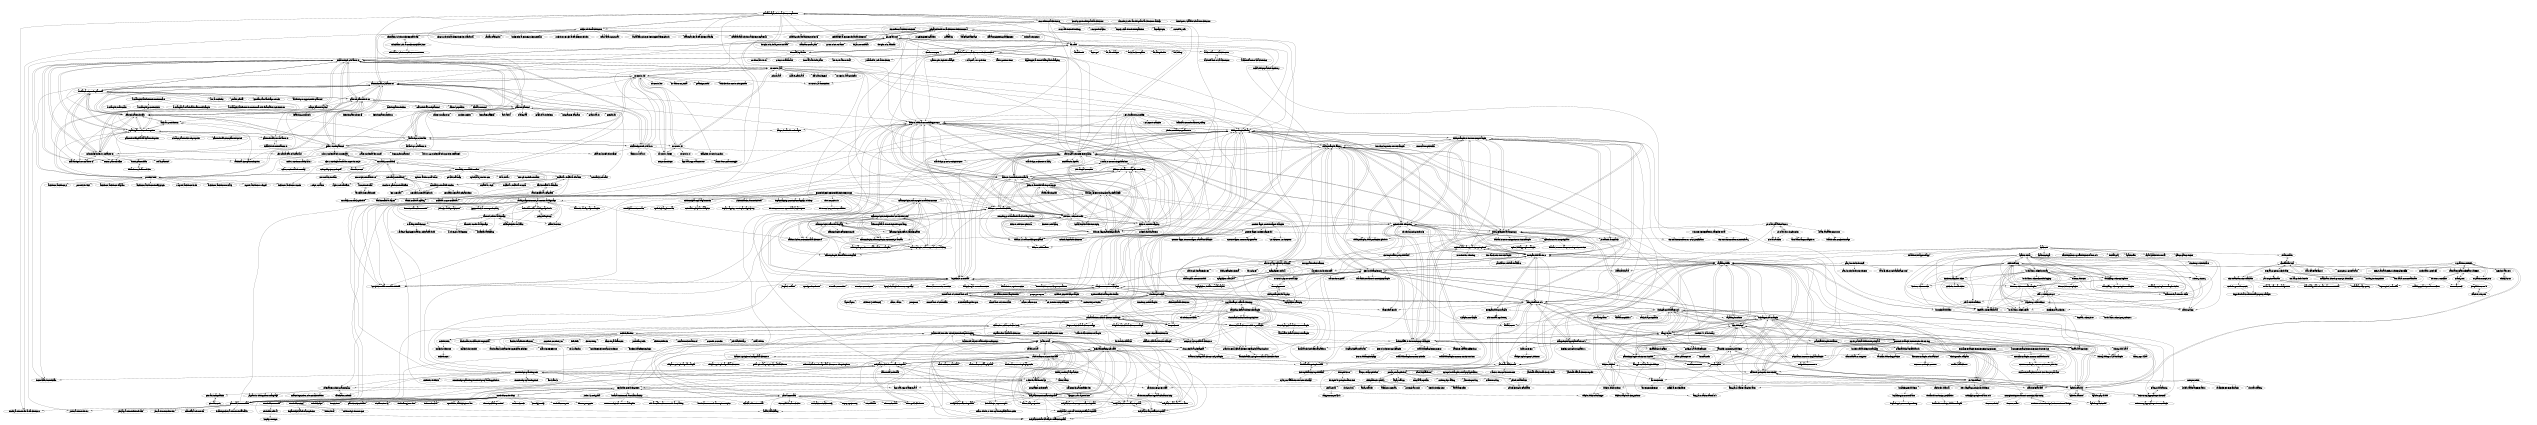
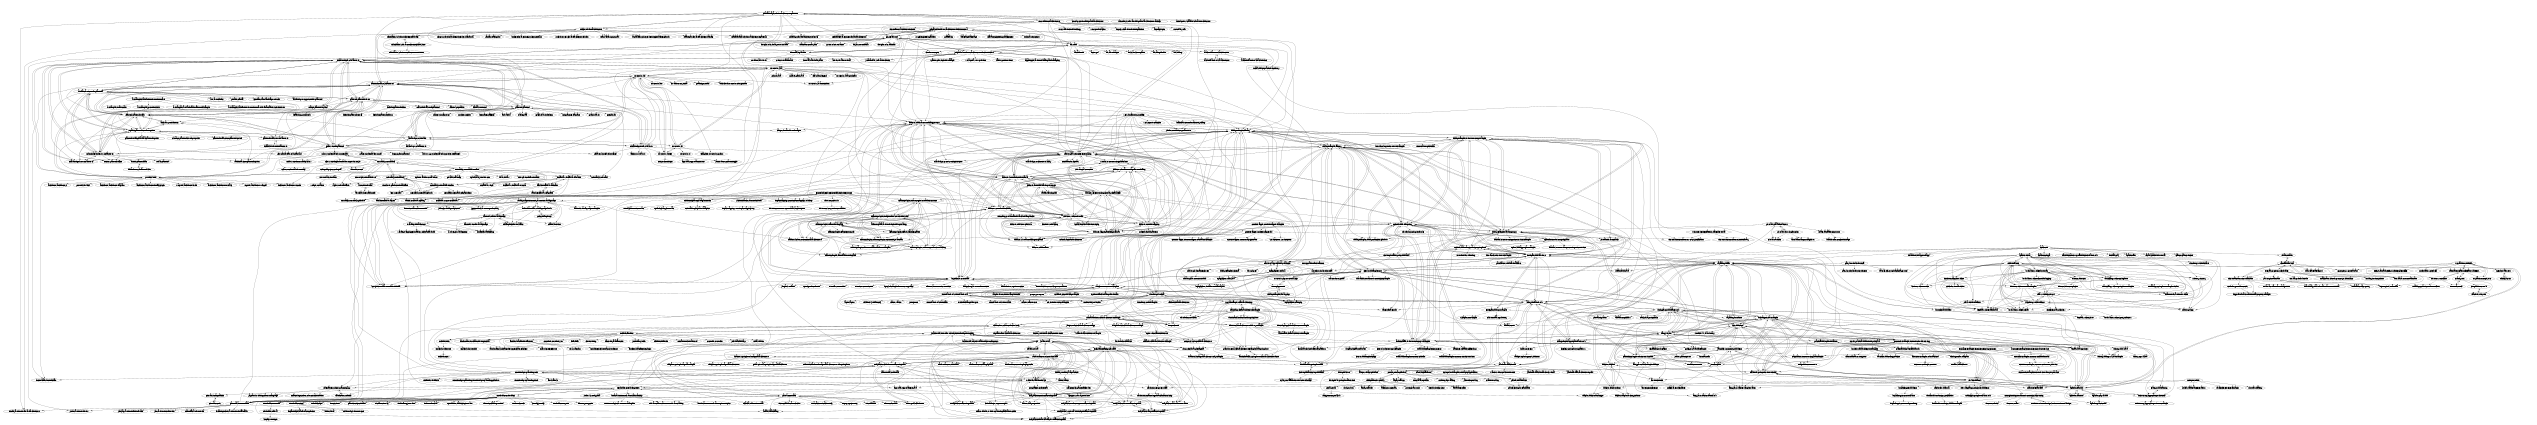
none -> (653, 198)
(1006, 294) -> (1006, 294)
